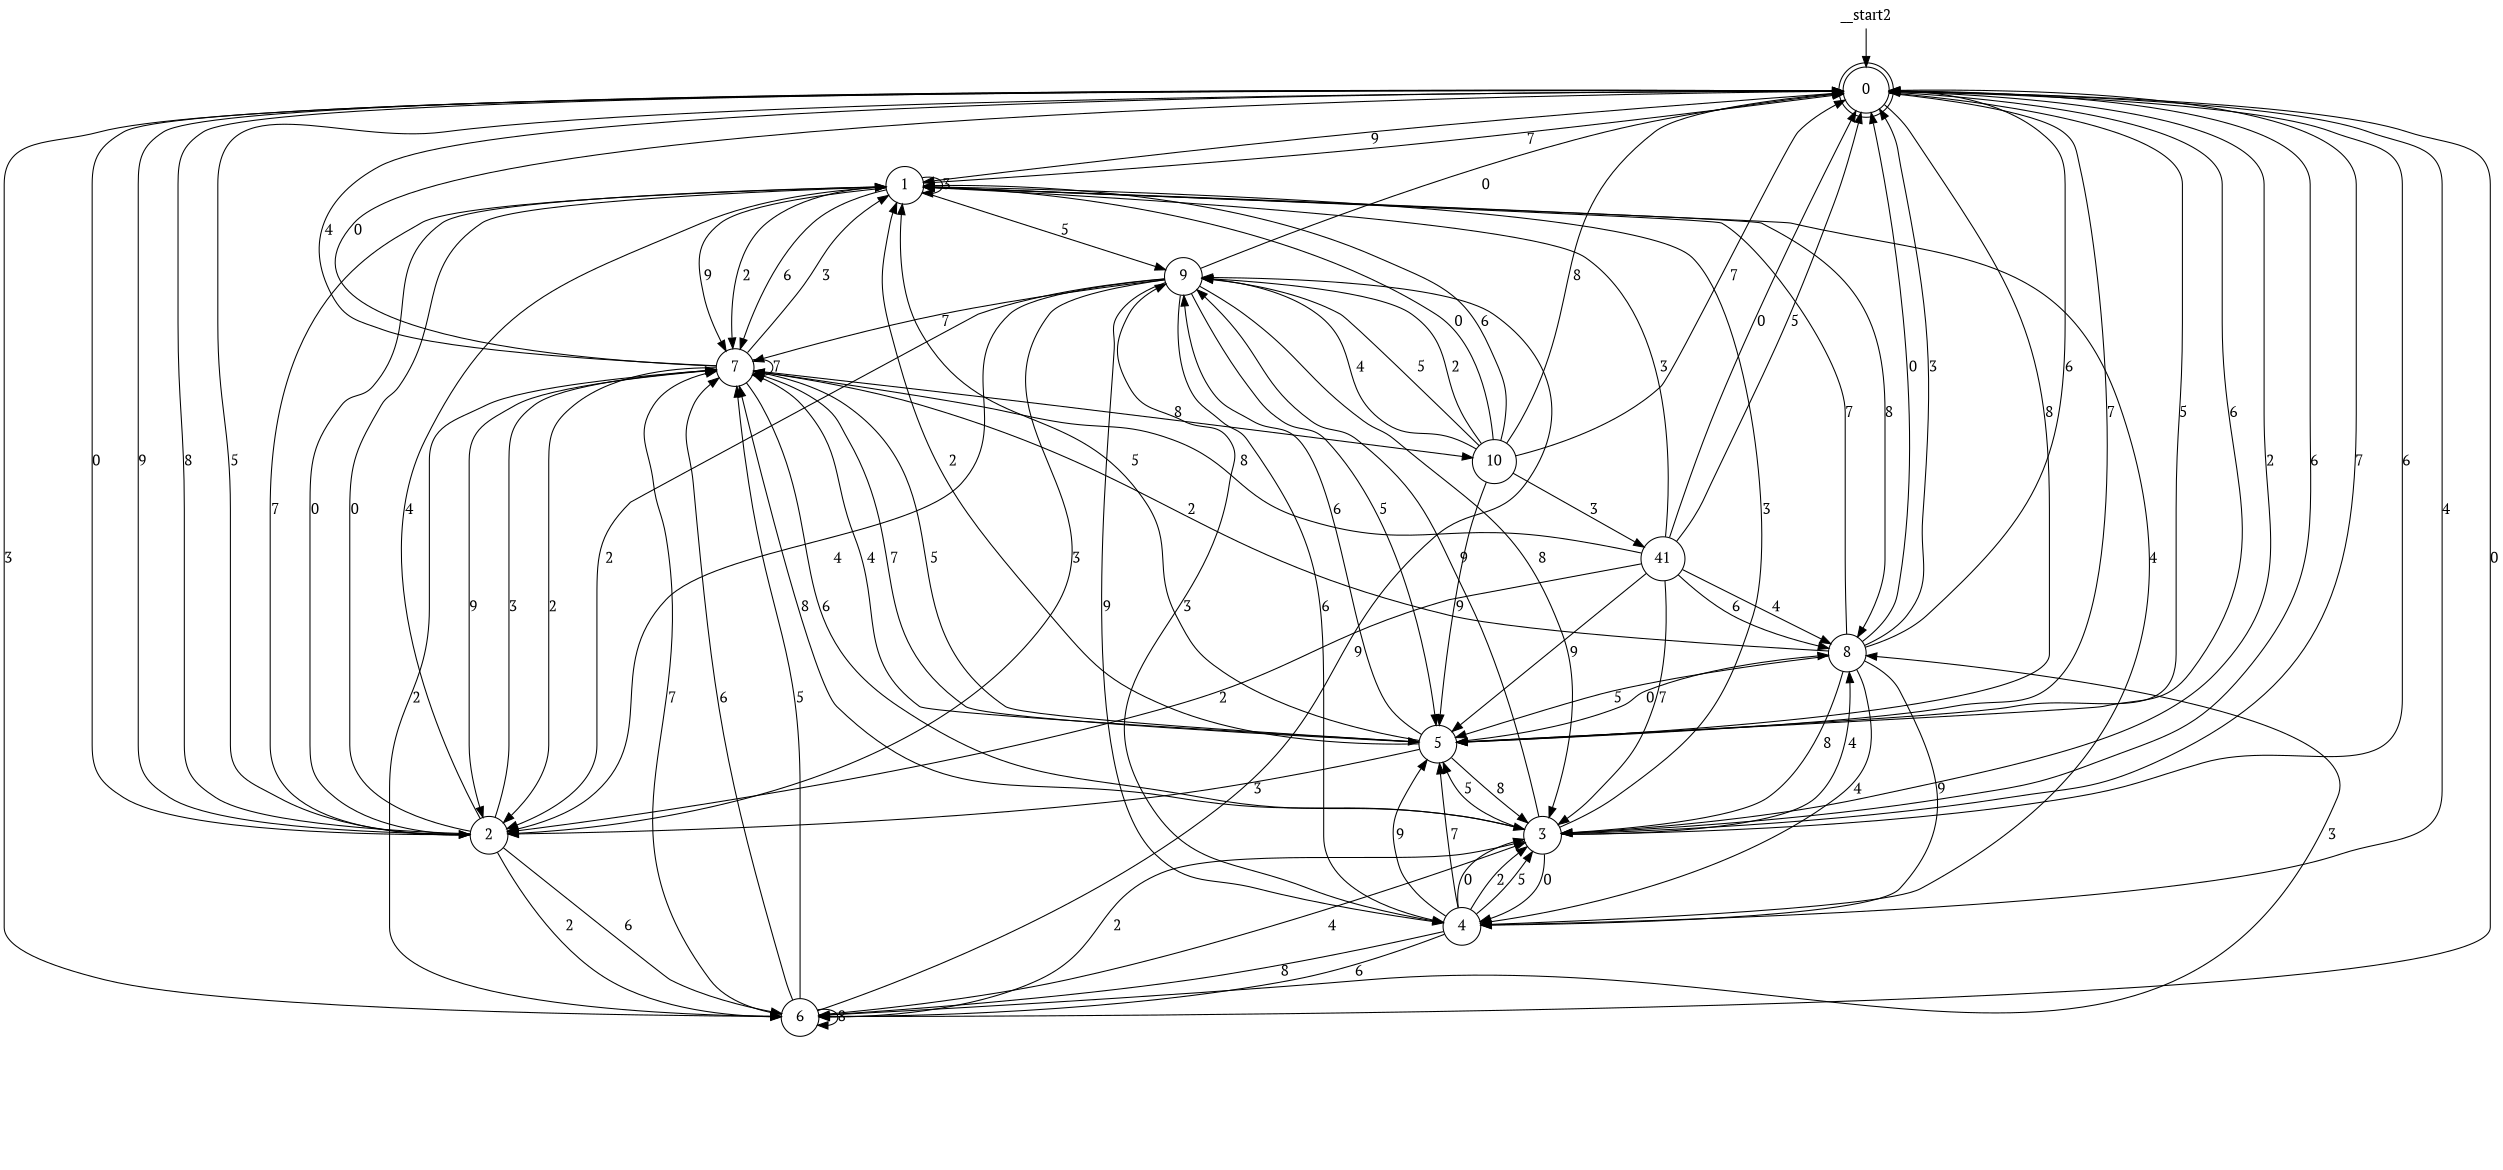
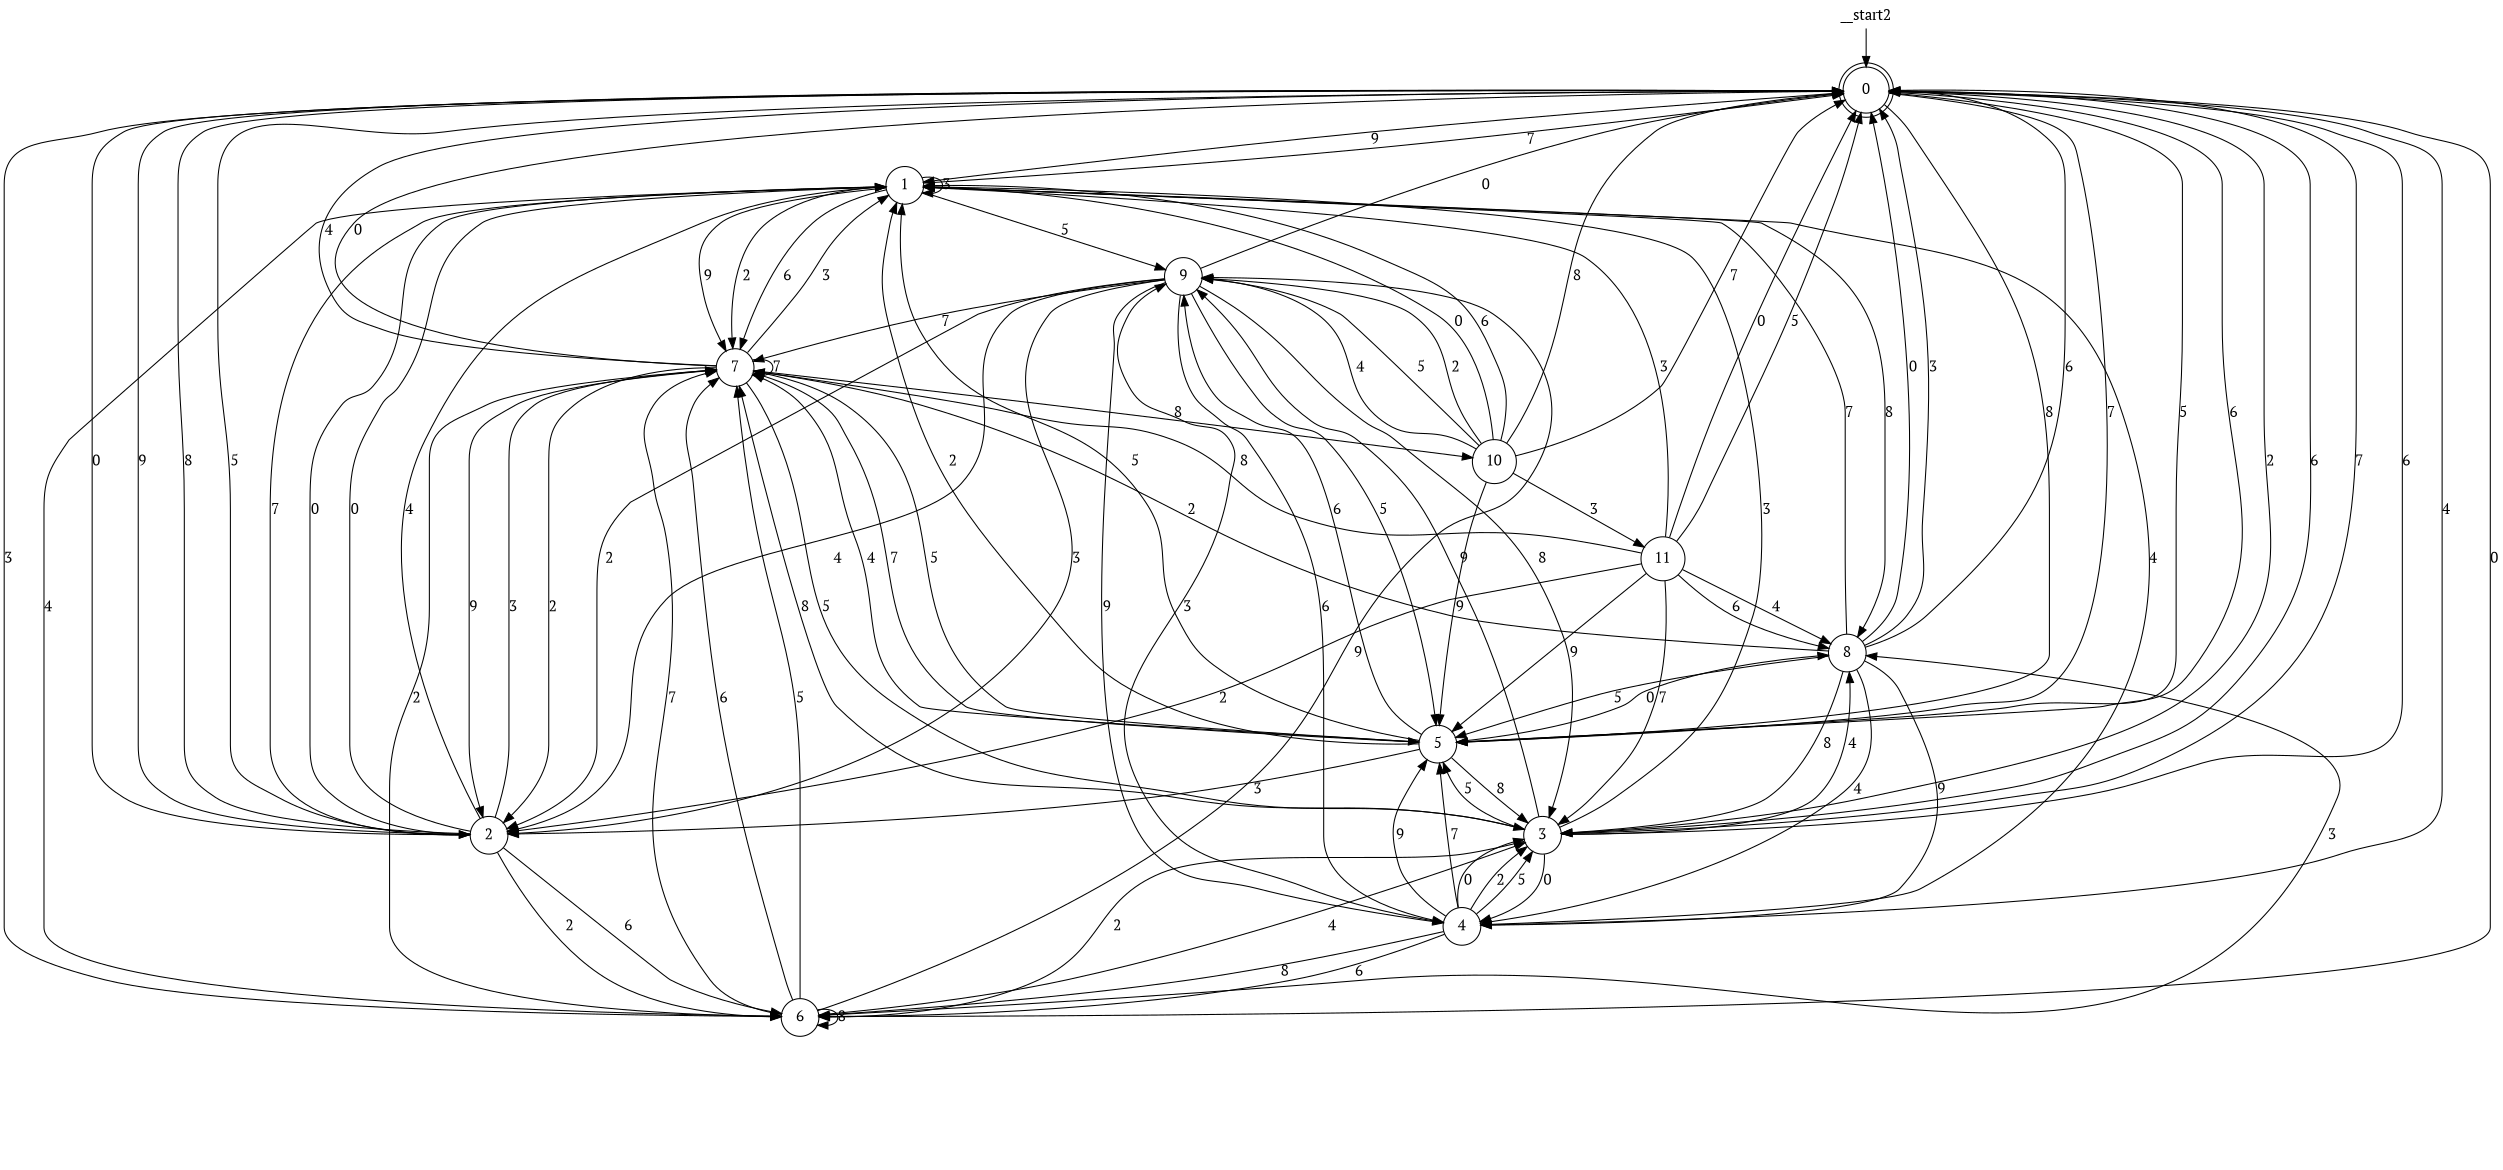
(1663, 559) -> (1663, 559)
none -> (44, 601)
(826, 607) -> (826, 607)
